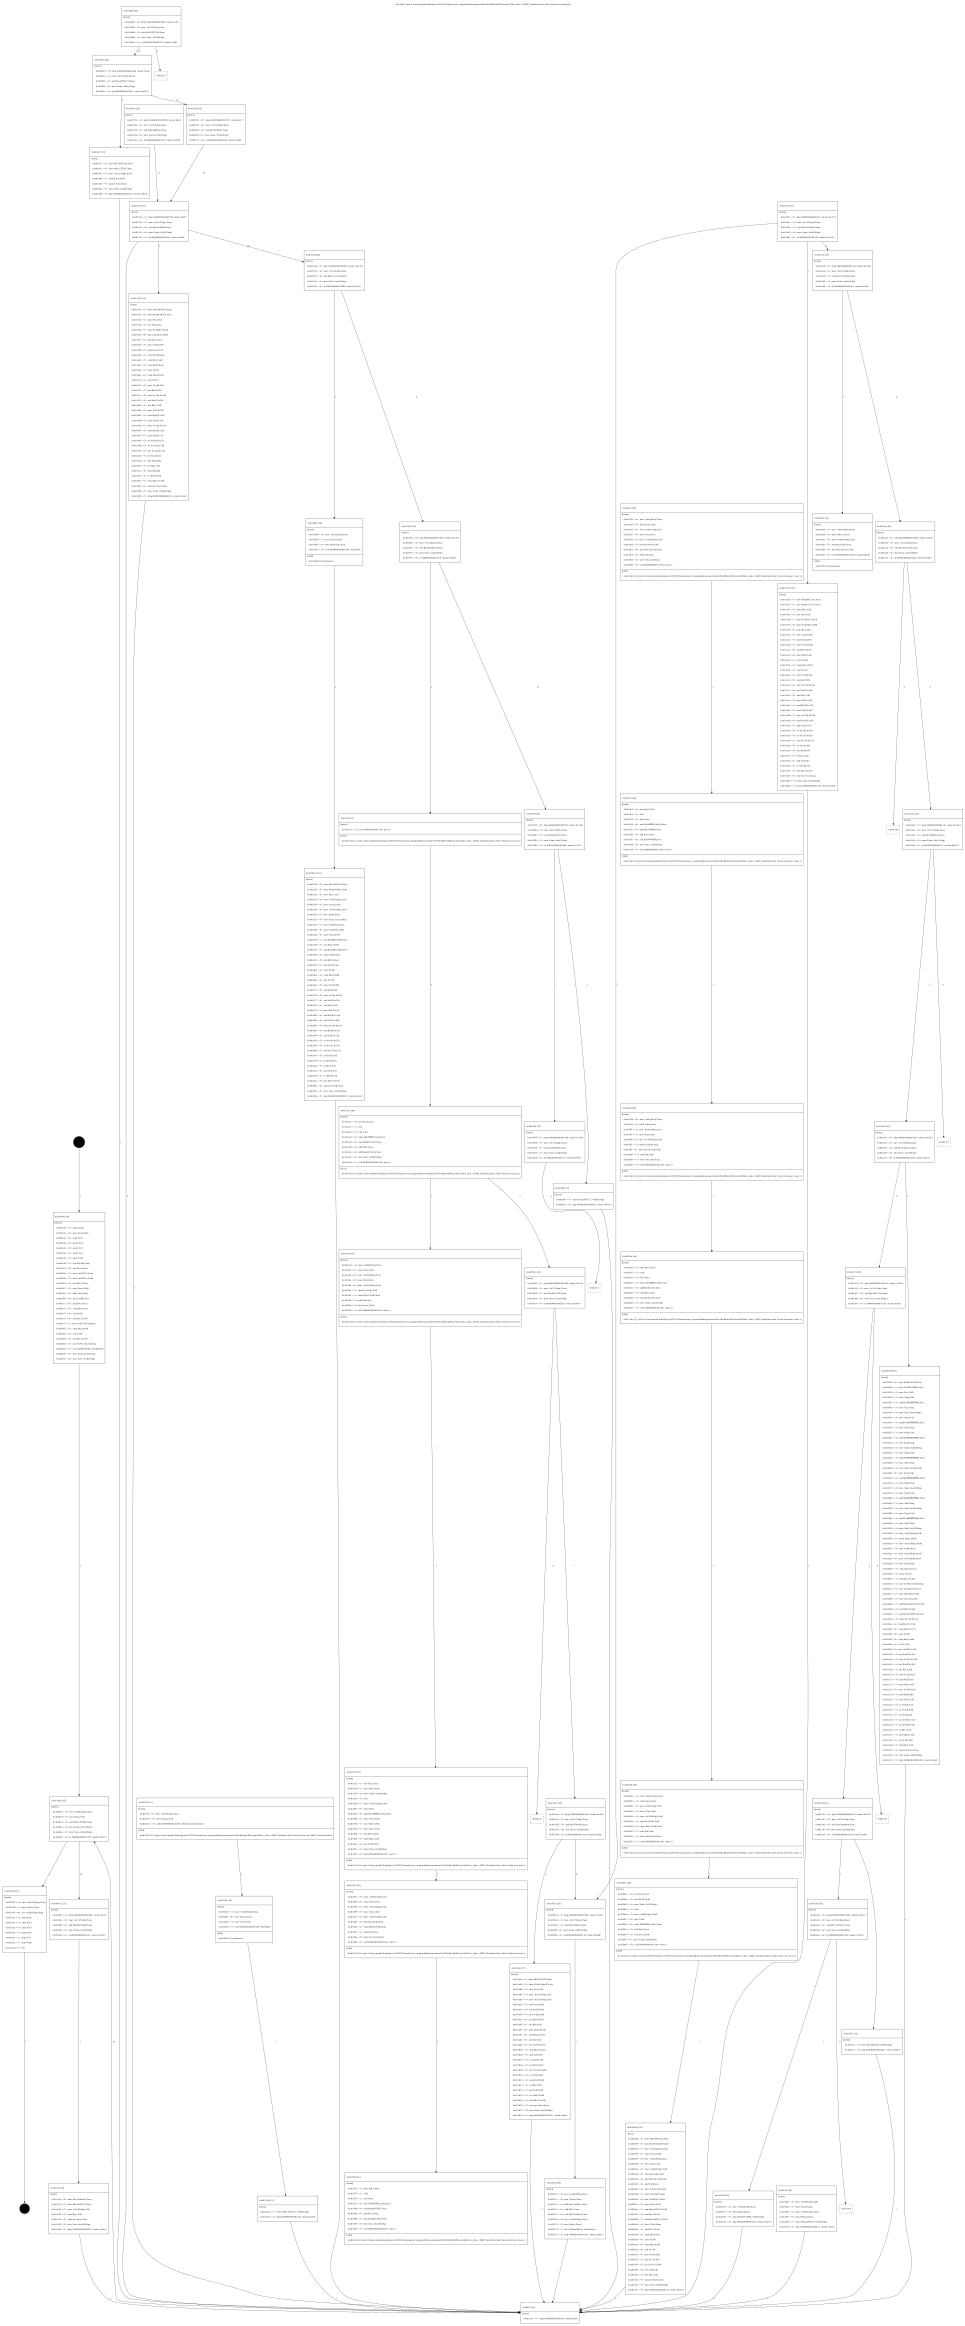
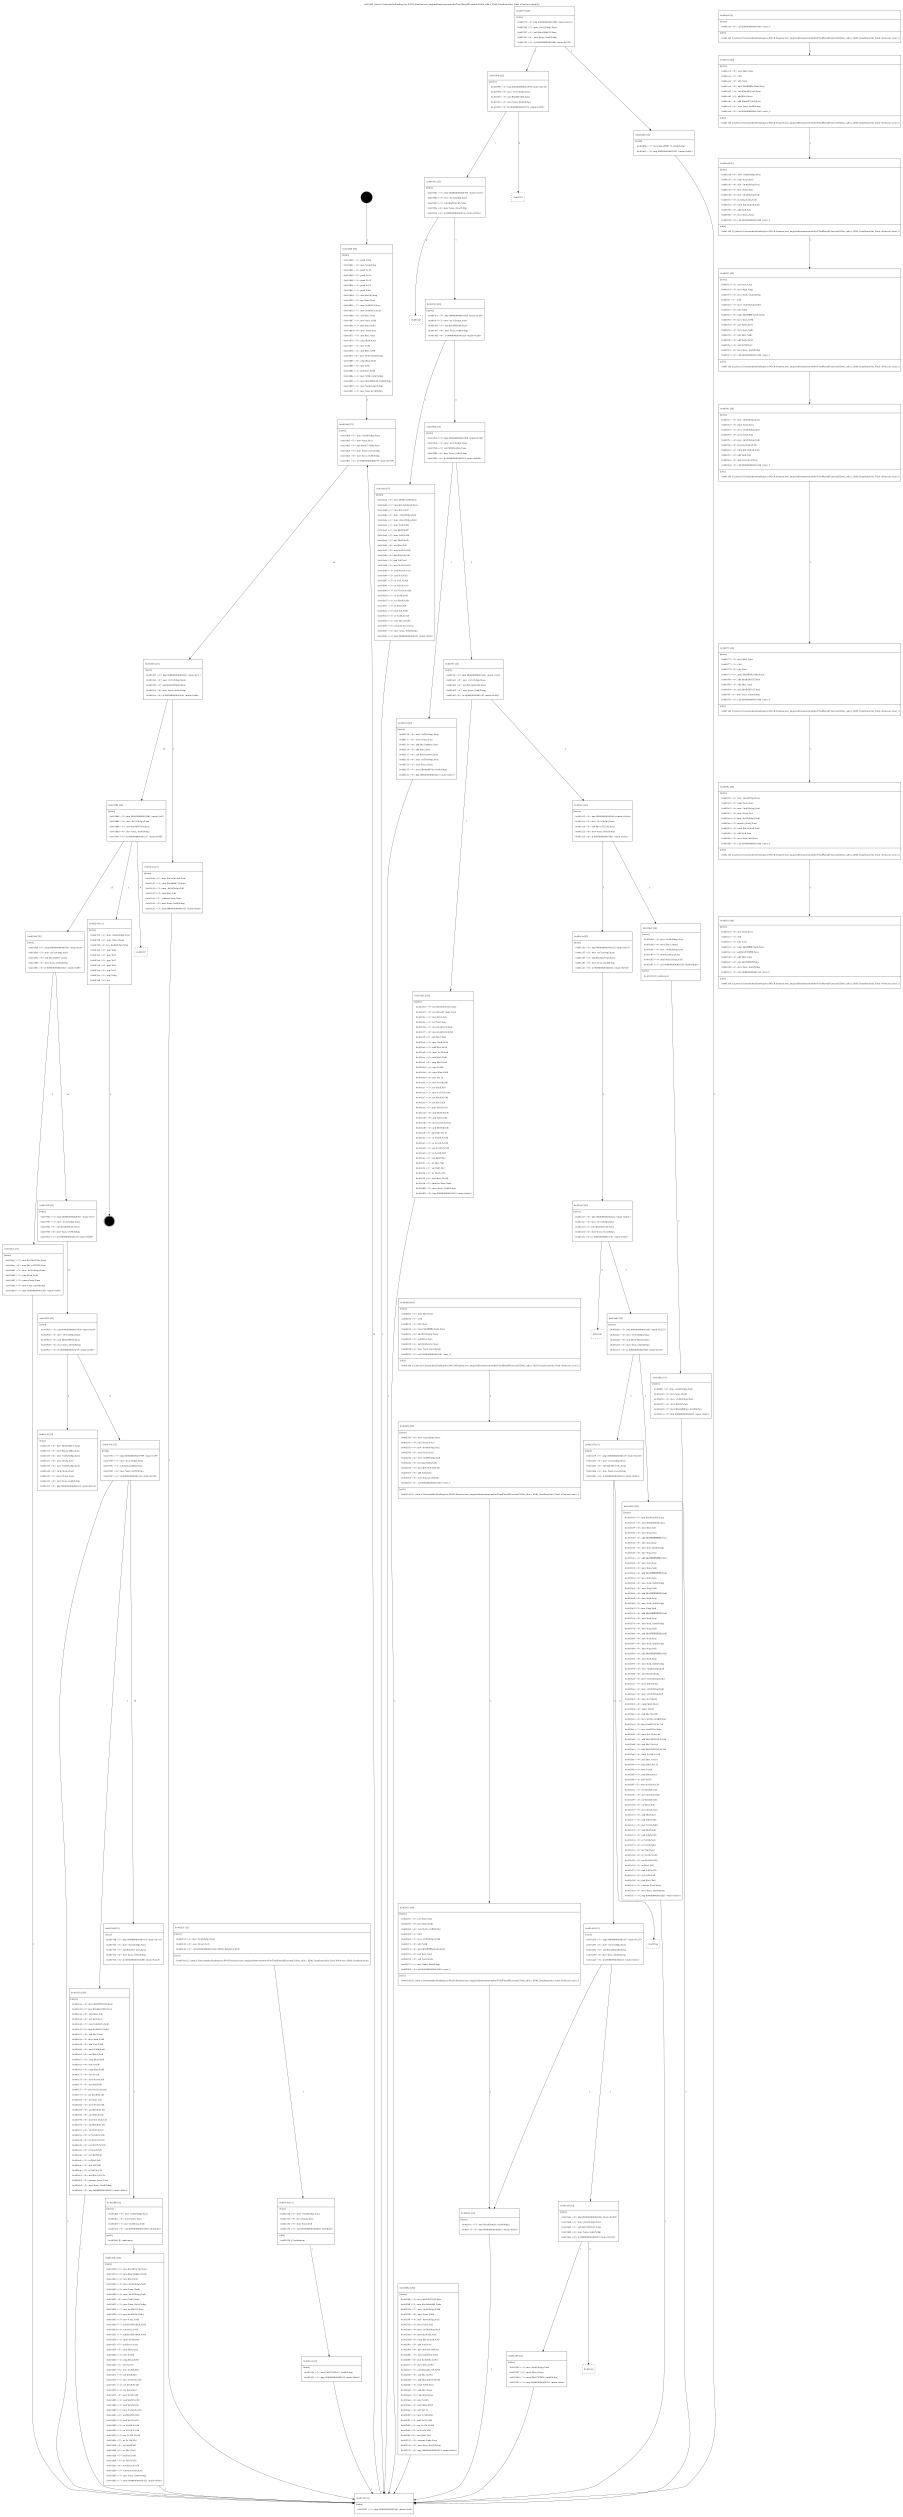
(188, 172) -> (67, 1277)
(430, 542) -> none
none -> (810, 748)
none -> (155, 749)
(893, 830) -> none
(616, 999) -> (464, 560)
(712, 1142) -> none
none -> (676, 1176)
(526, 1217) -> (487, 144)
none -> (67, 1460)
(55, 1863) -> (124, 879)
(685, 2041) -> (489, 2096)
